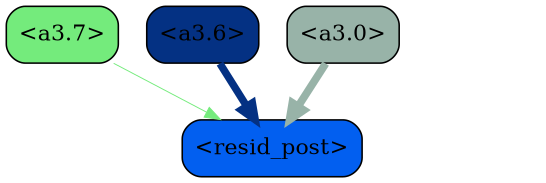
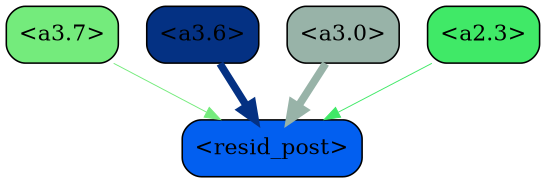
none -> (484, 35)
